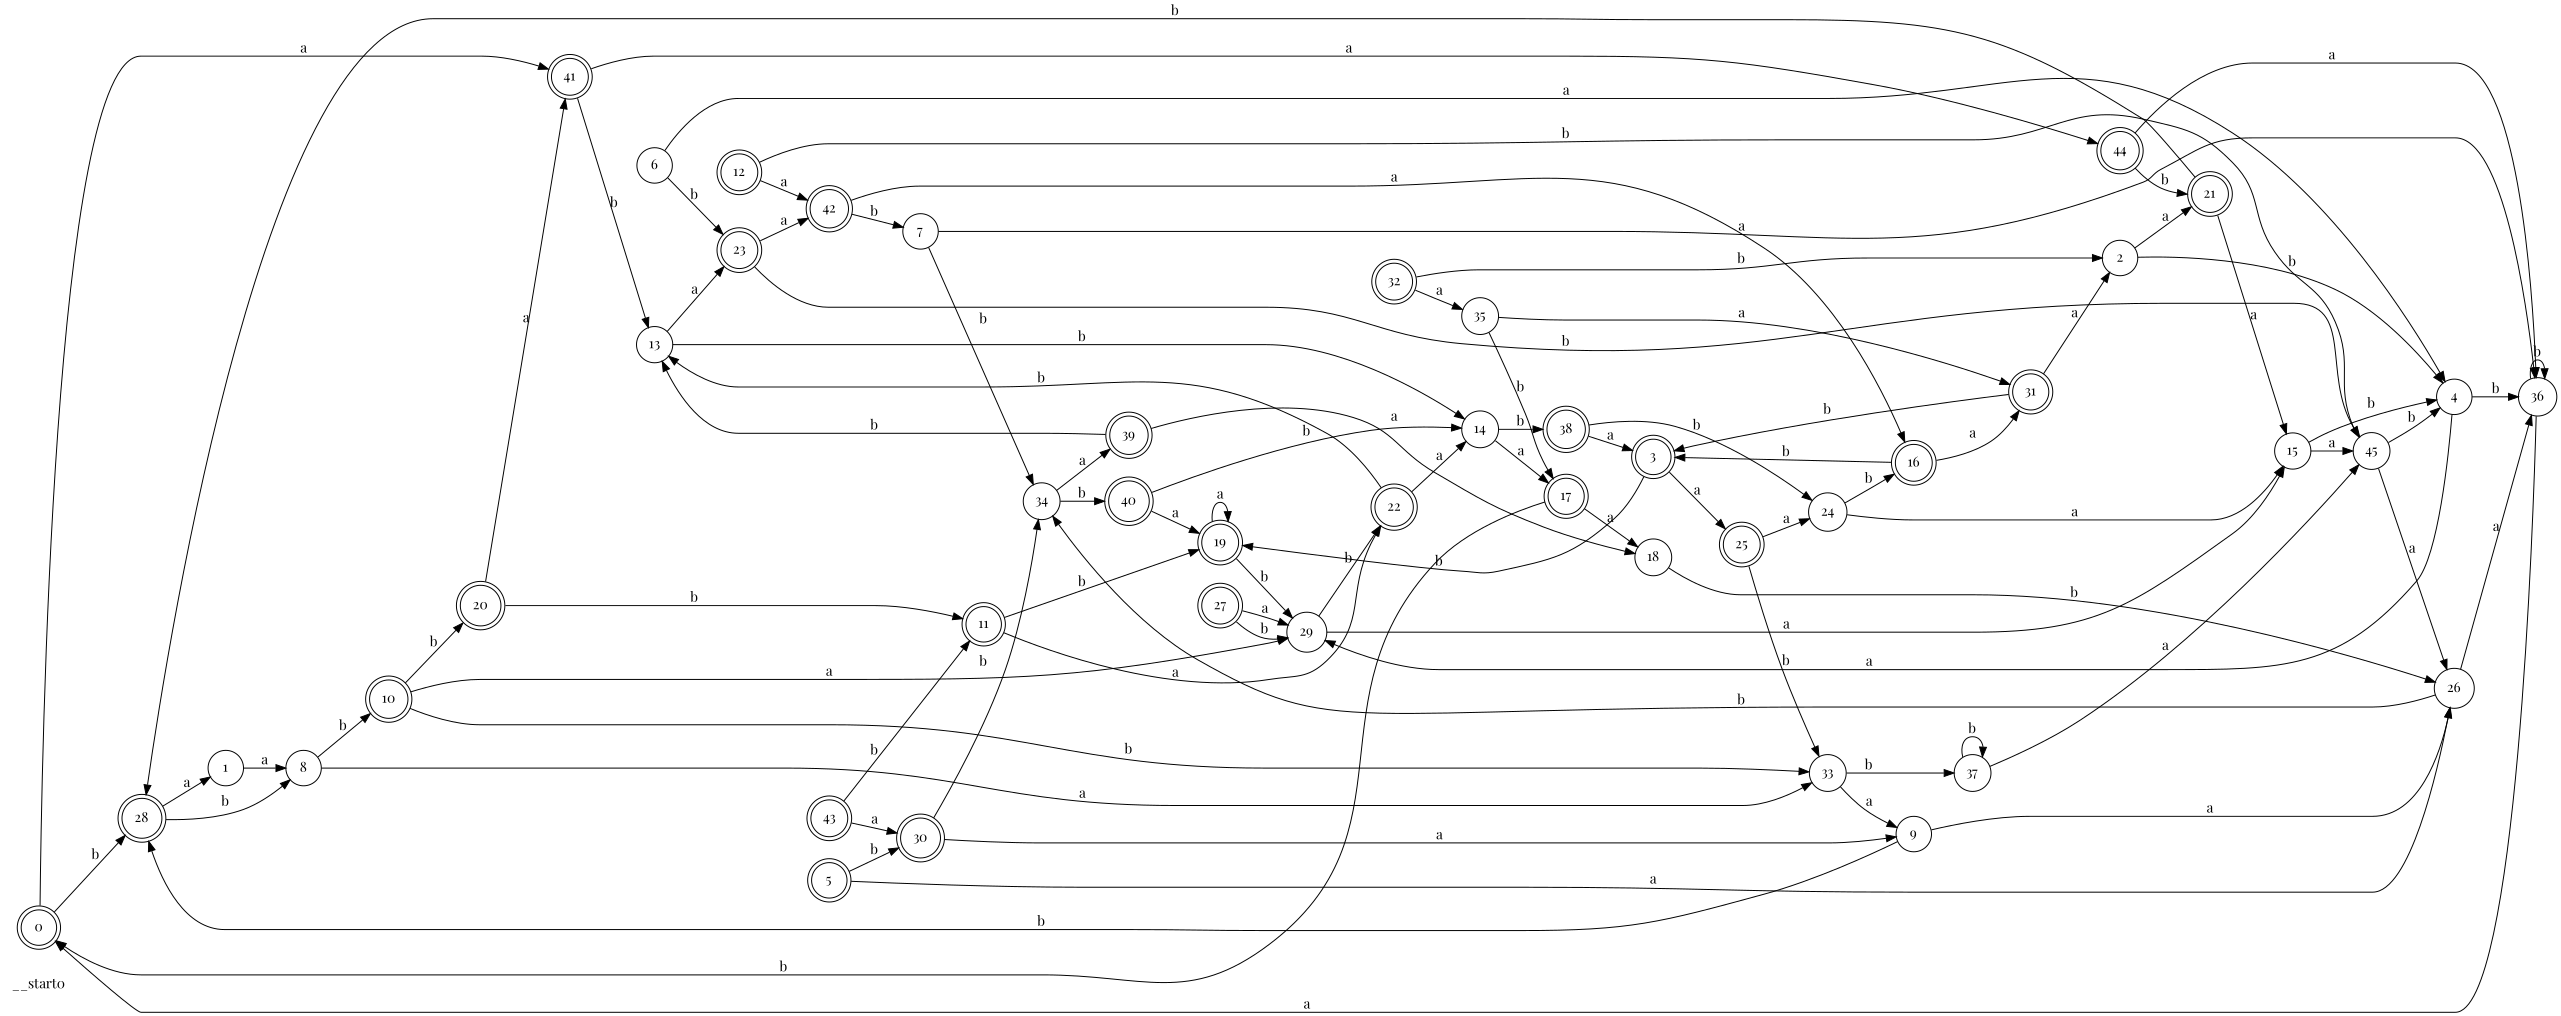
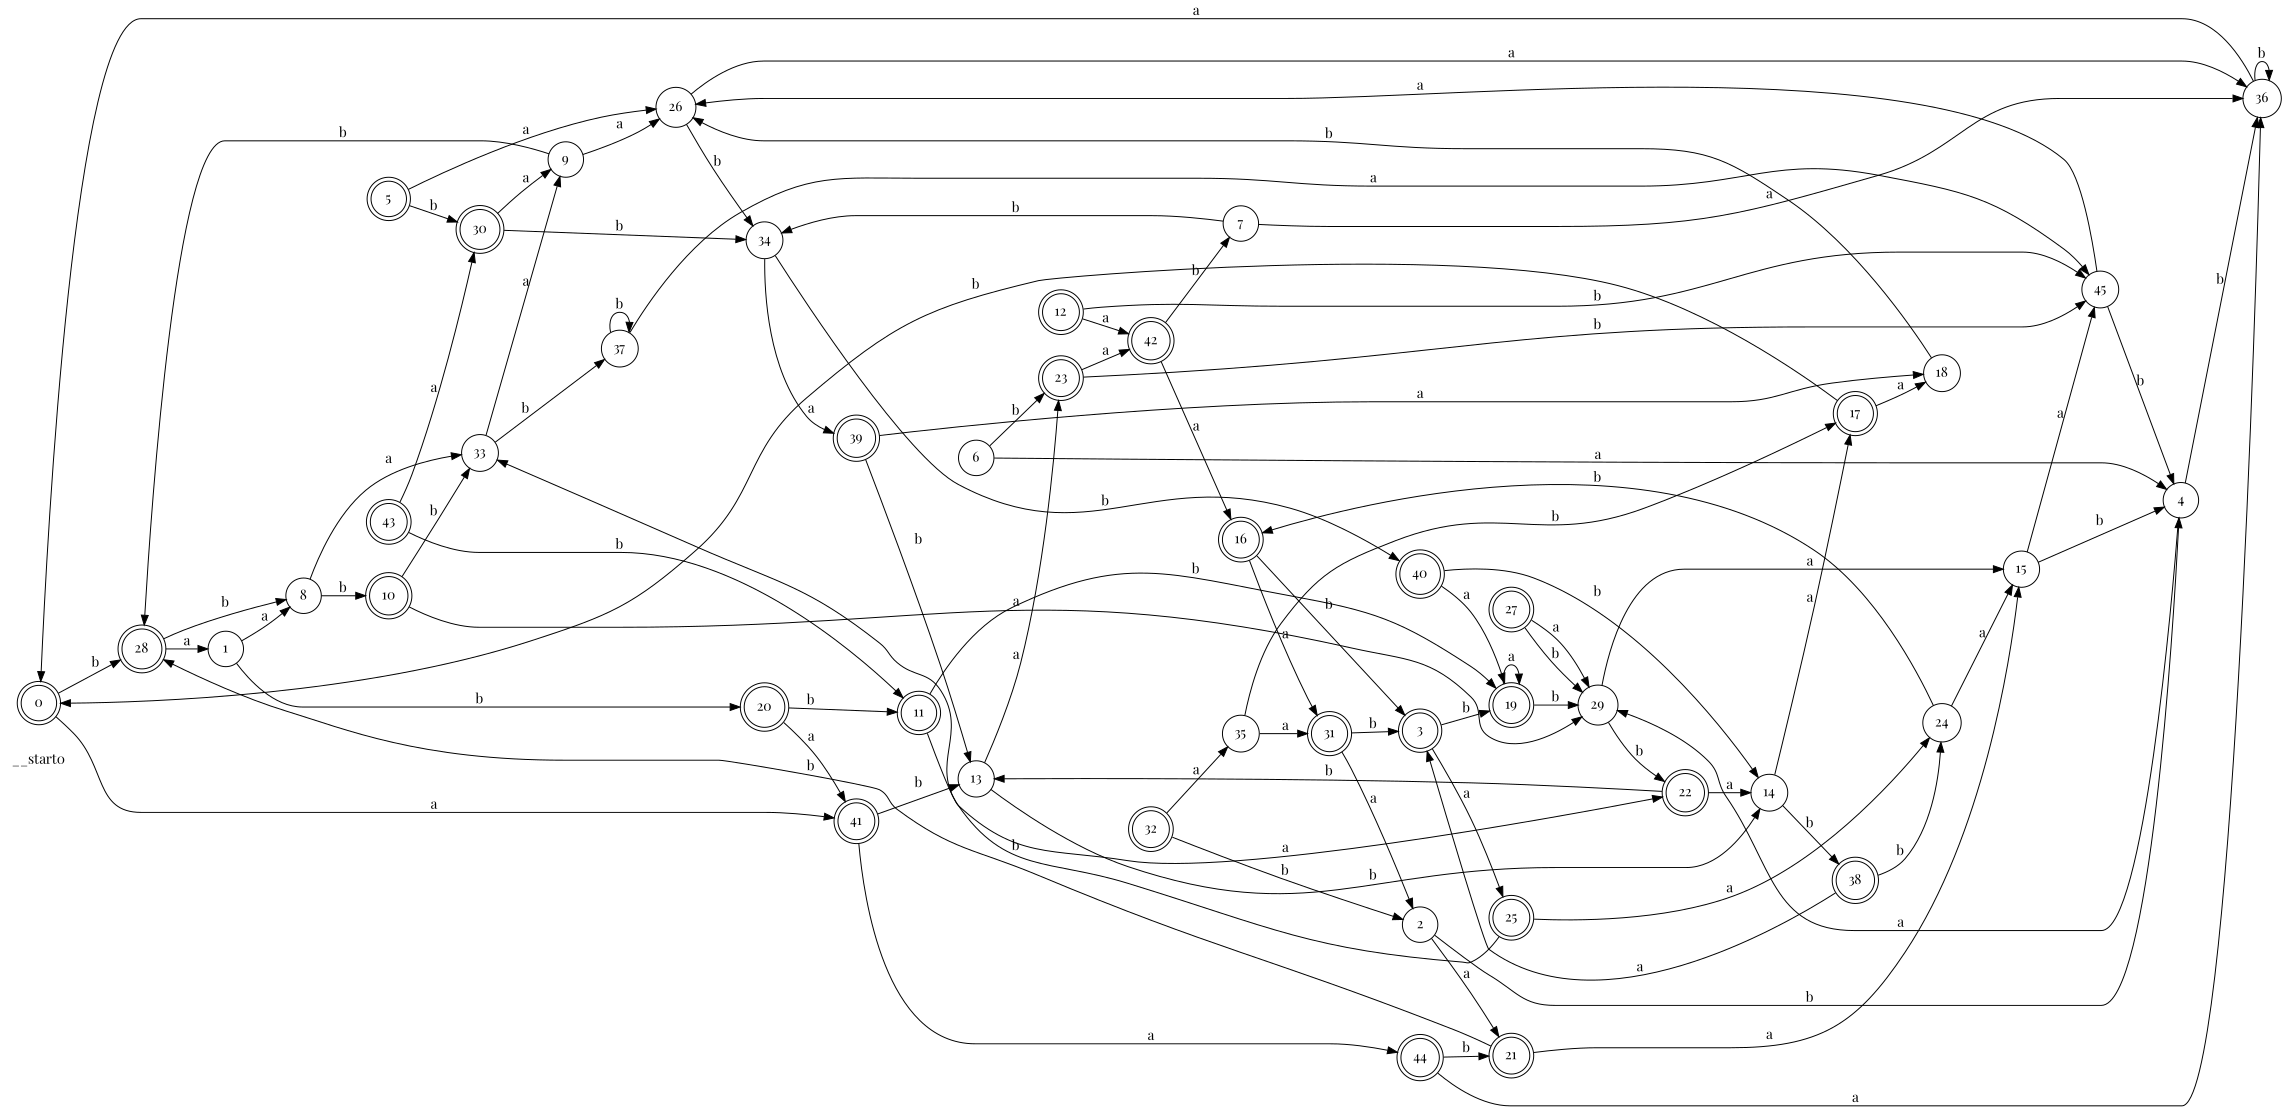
(431, 657) -> (475, 707)
